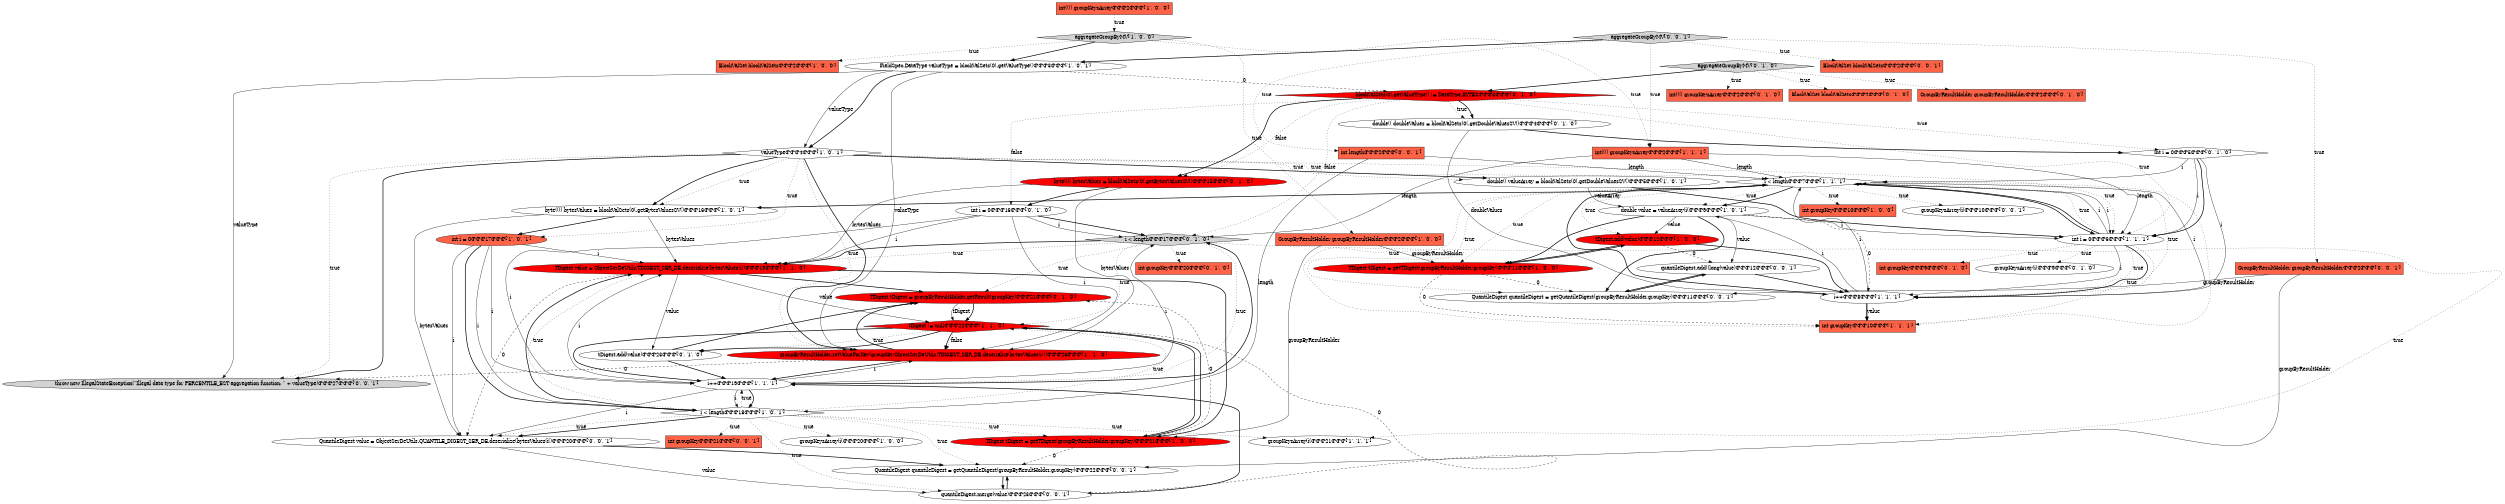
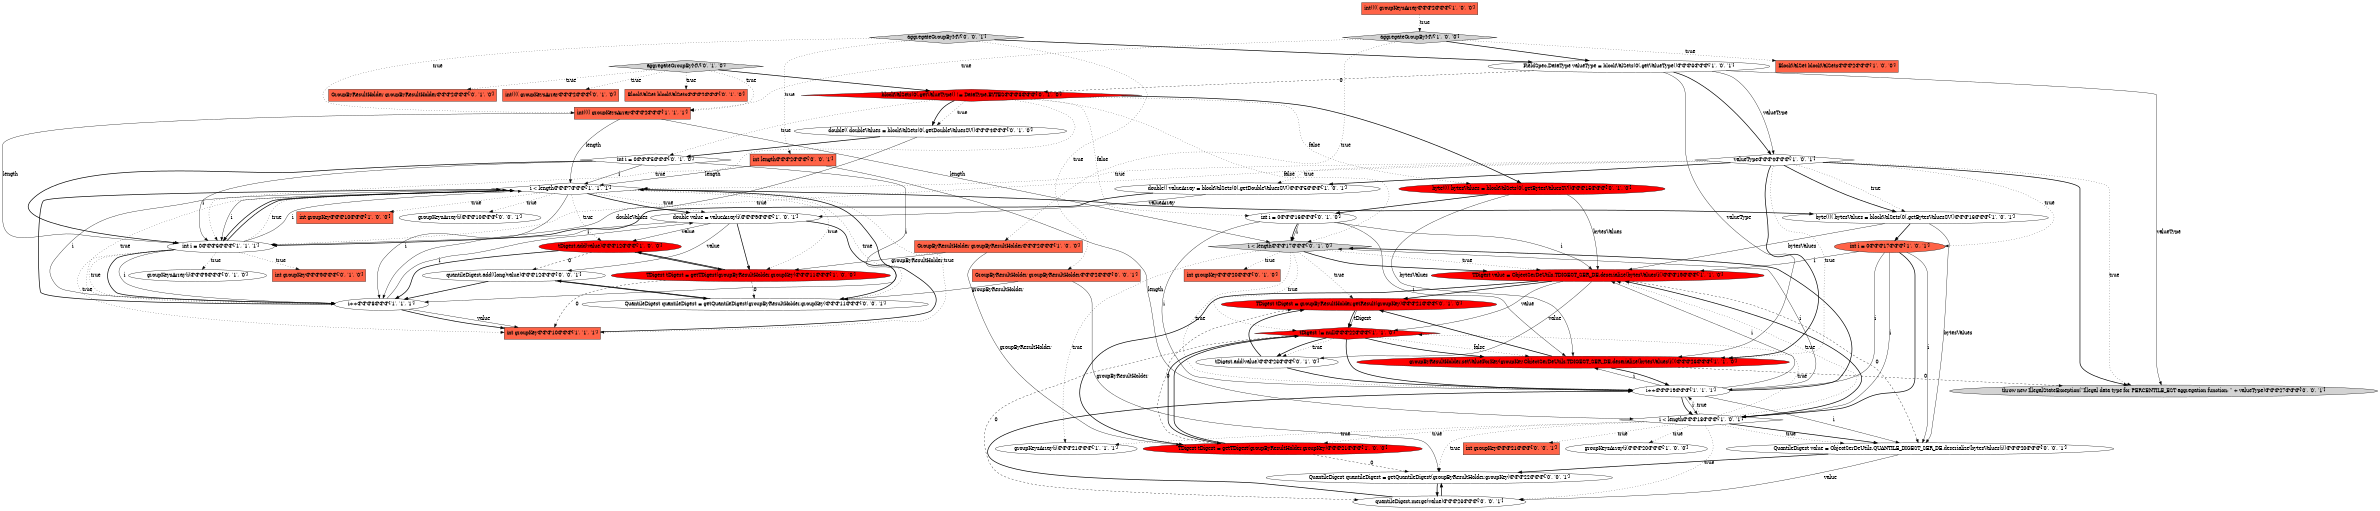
(1882, 66) -> none
none -> (751, 100)
(1830, 226) -> none
(2207, 251) -> (936, 302)
